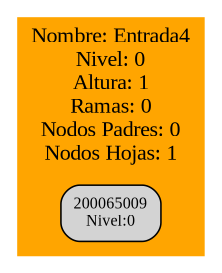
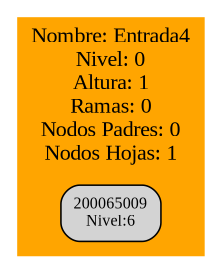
(111, 213) -> (111, 213)
